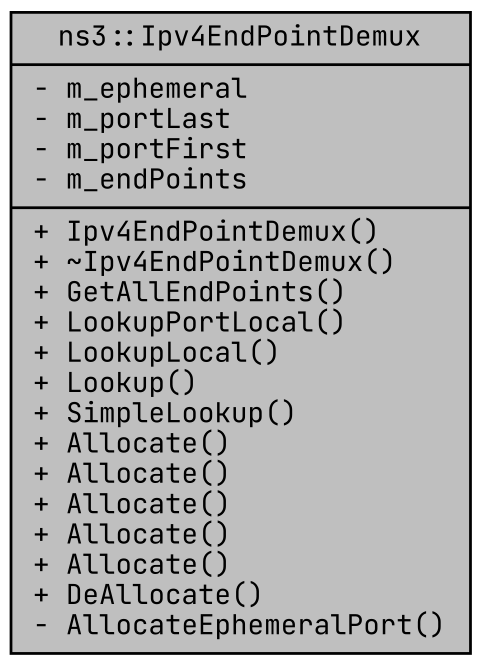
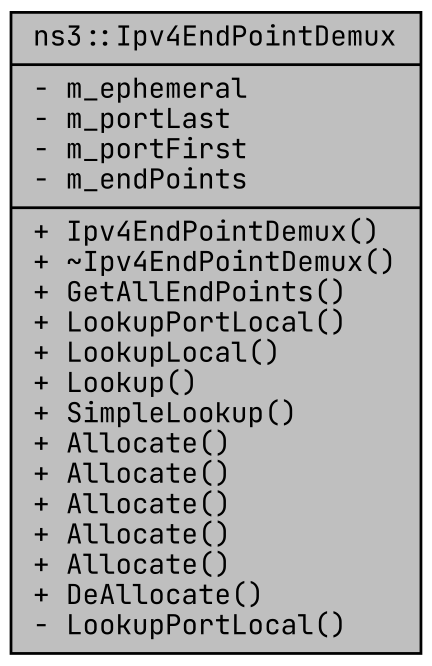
(241, 626) -> (191, 626)
